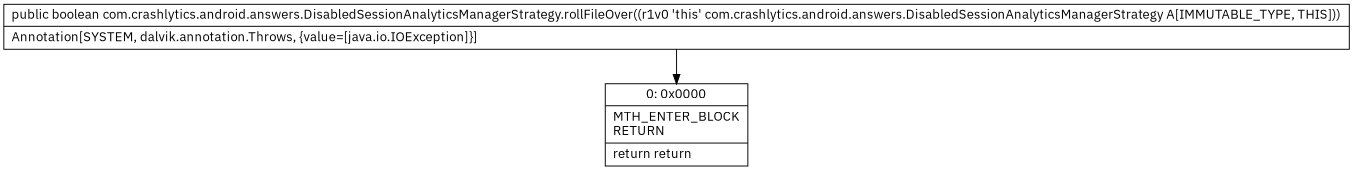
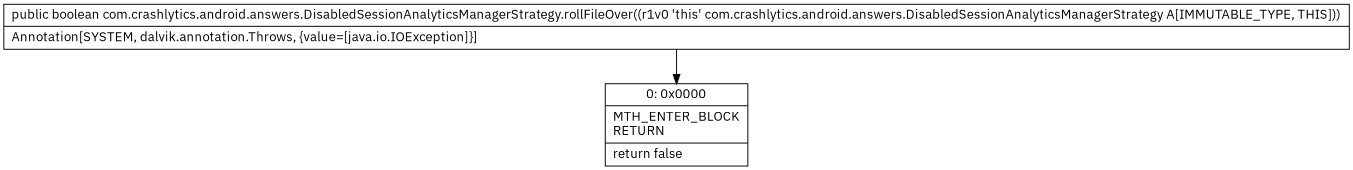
(653, 154) -> (648, 154)
